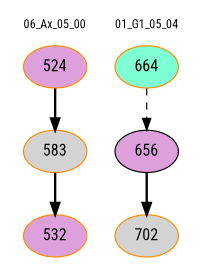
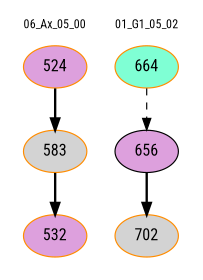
(147, 25) -> (147, 25)
